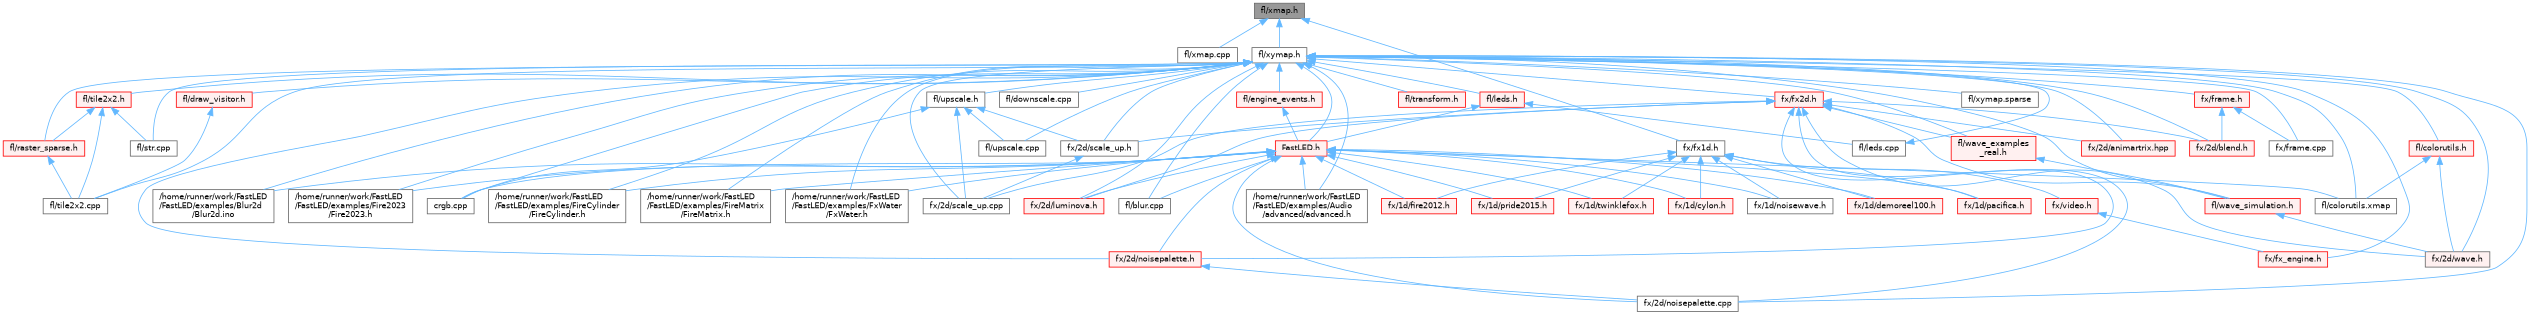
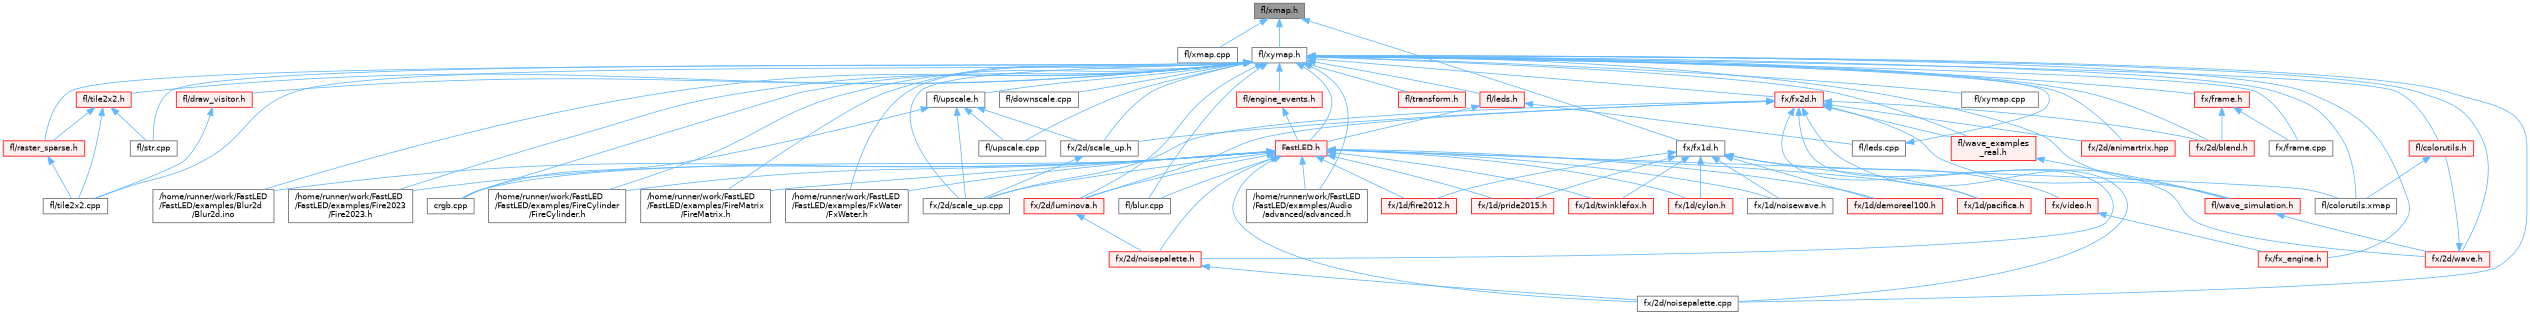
(2000, 100) -> (2000, 100)
none -> (1147, 169)
(196, 170) -> (1113, 235)
(2445, 209) -> (2454, 200)
(2458, 259) -> (2458, 259)
